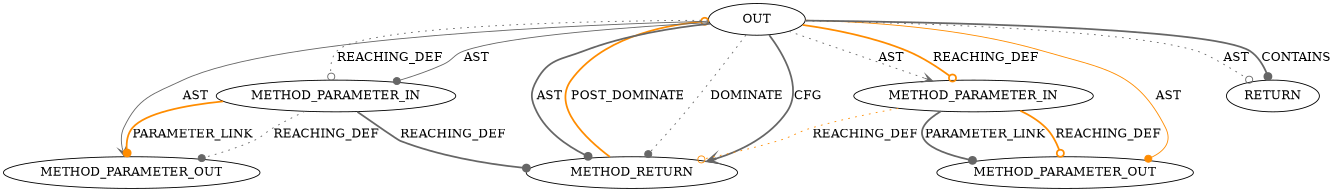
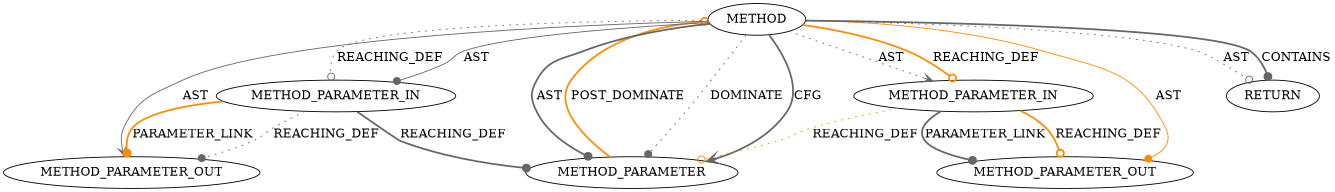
(757, 19) -> (757, 19)
(632, 173) -> (632, 173)
